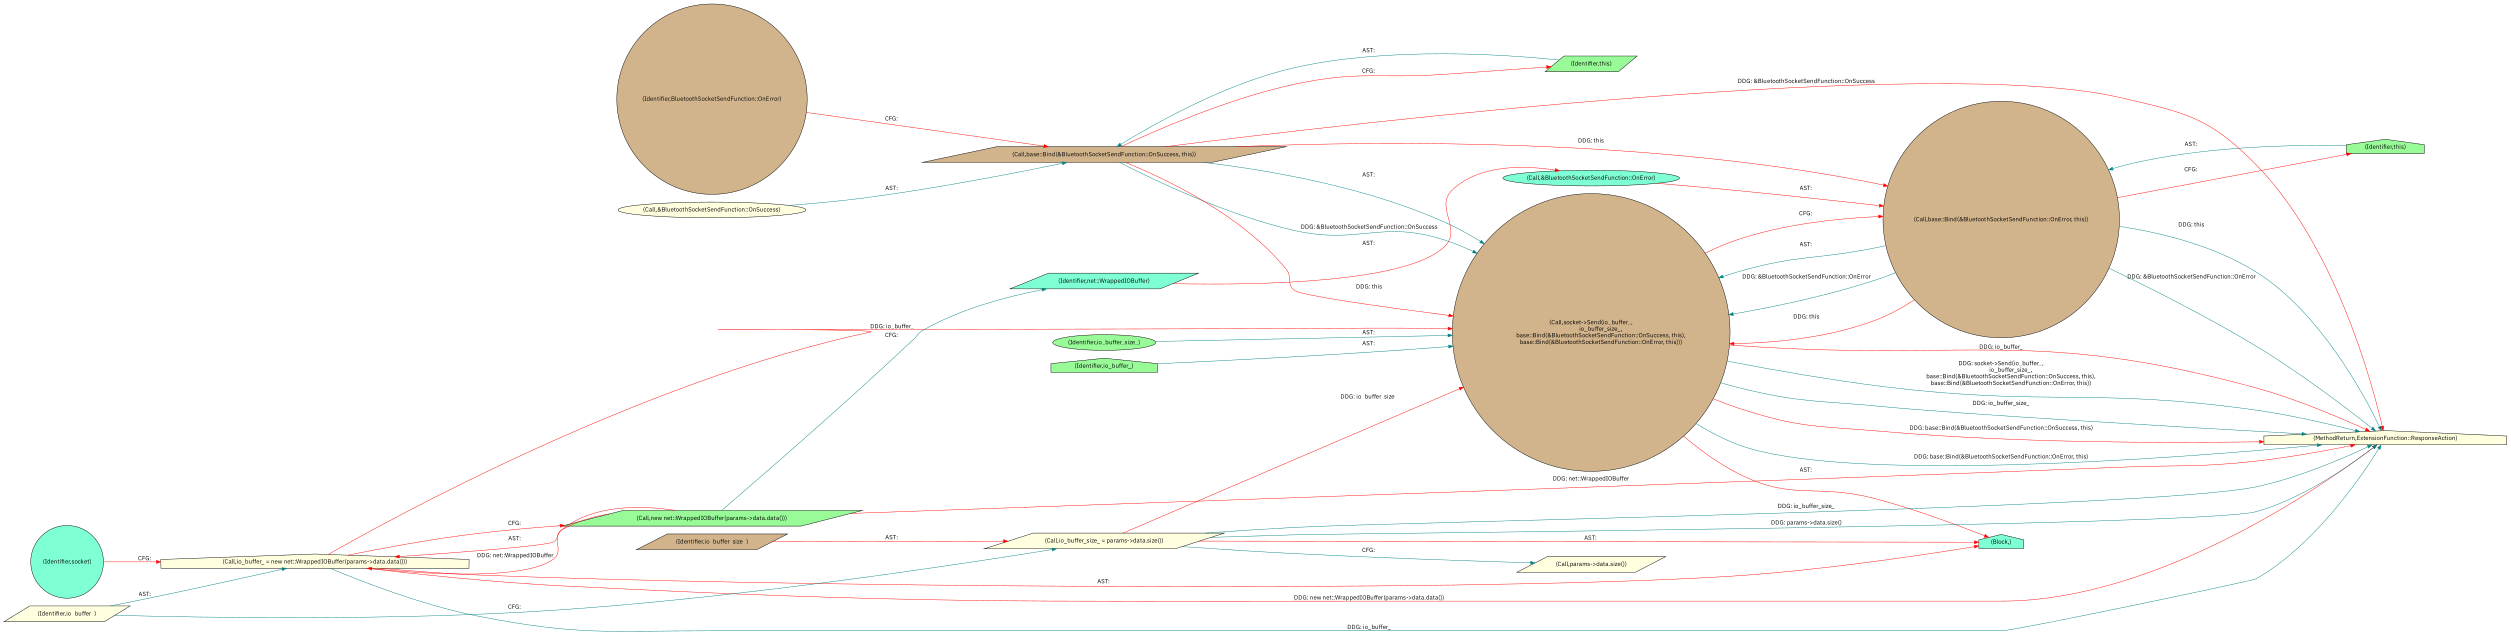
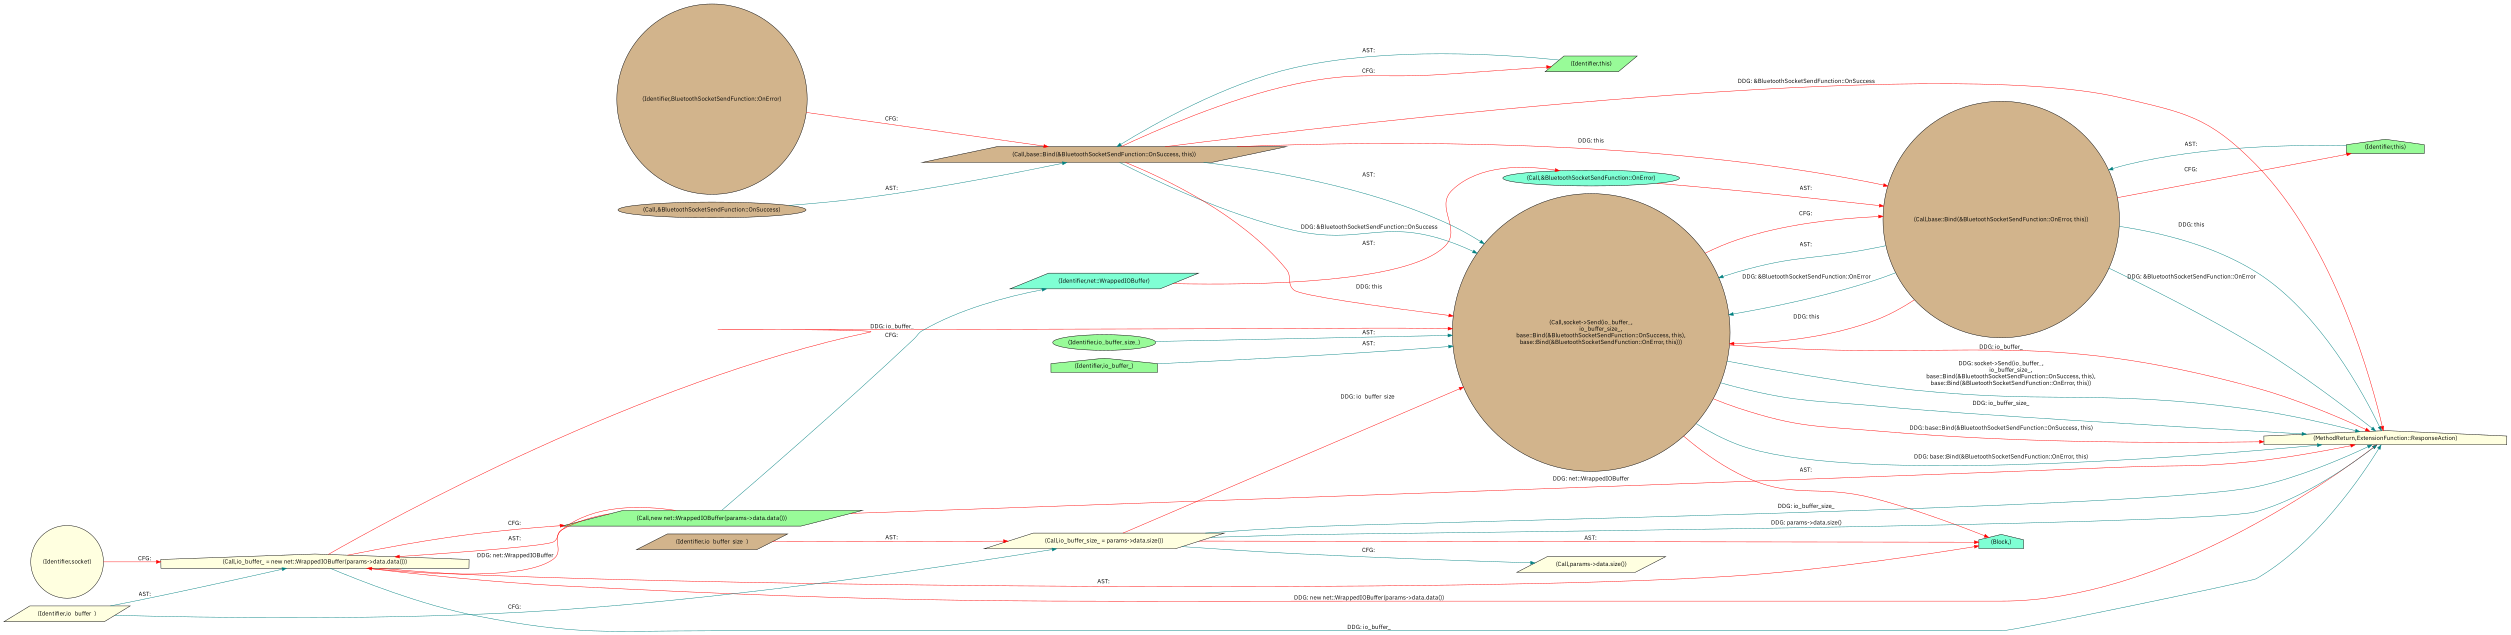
(712, 210) -> (712, 210)
(67, 562) -> (67, 562)
